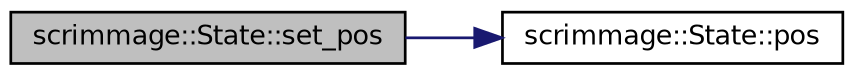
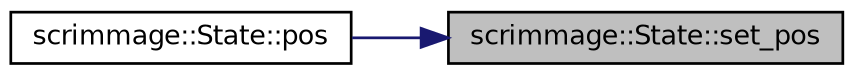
(440, 38) -> (387, 38)
